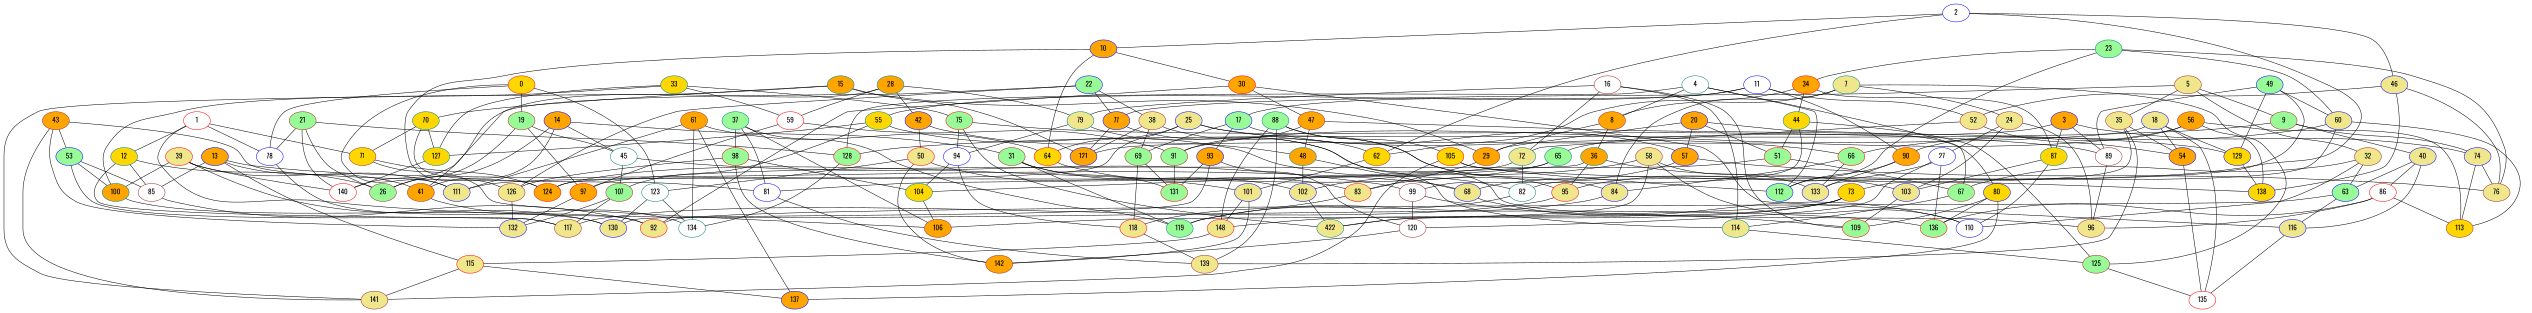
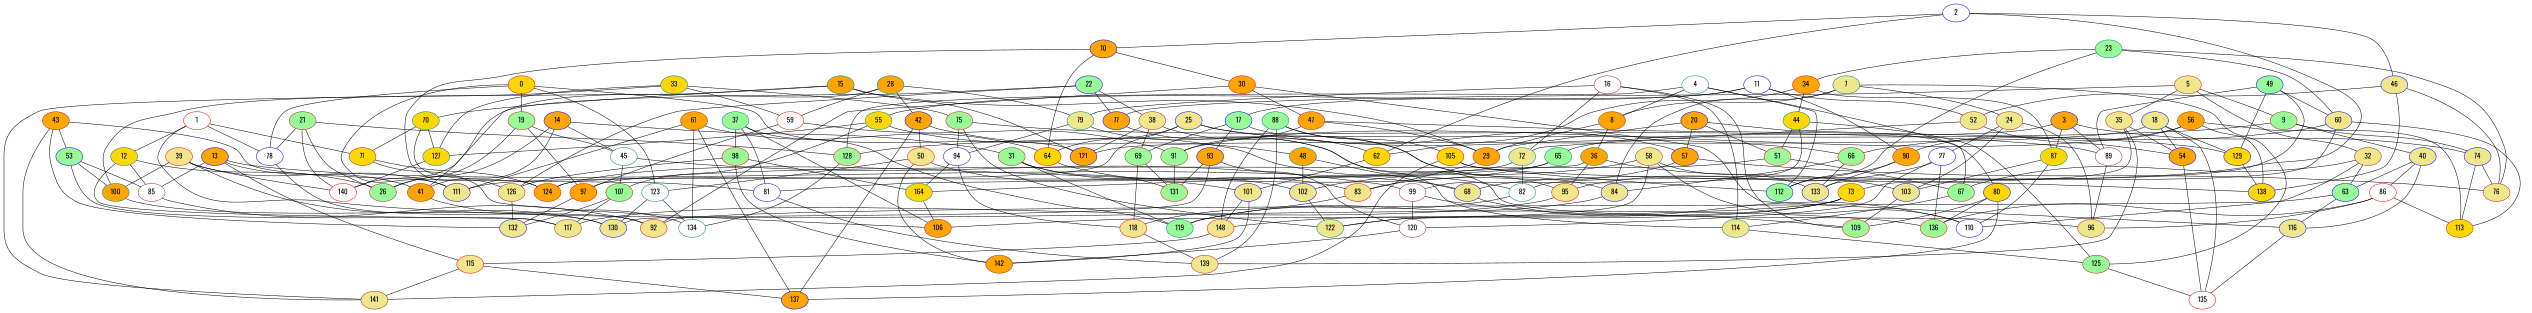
(1100, 139) -> (763, 121)
(1307, 139) -> (1378, 128)
(919, 192) -> (919, 192)
none -> (862, 202)
(1330, 228) -> (1330, 228)
